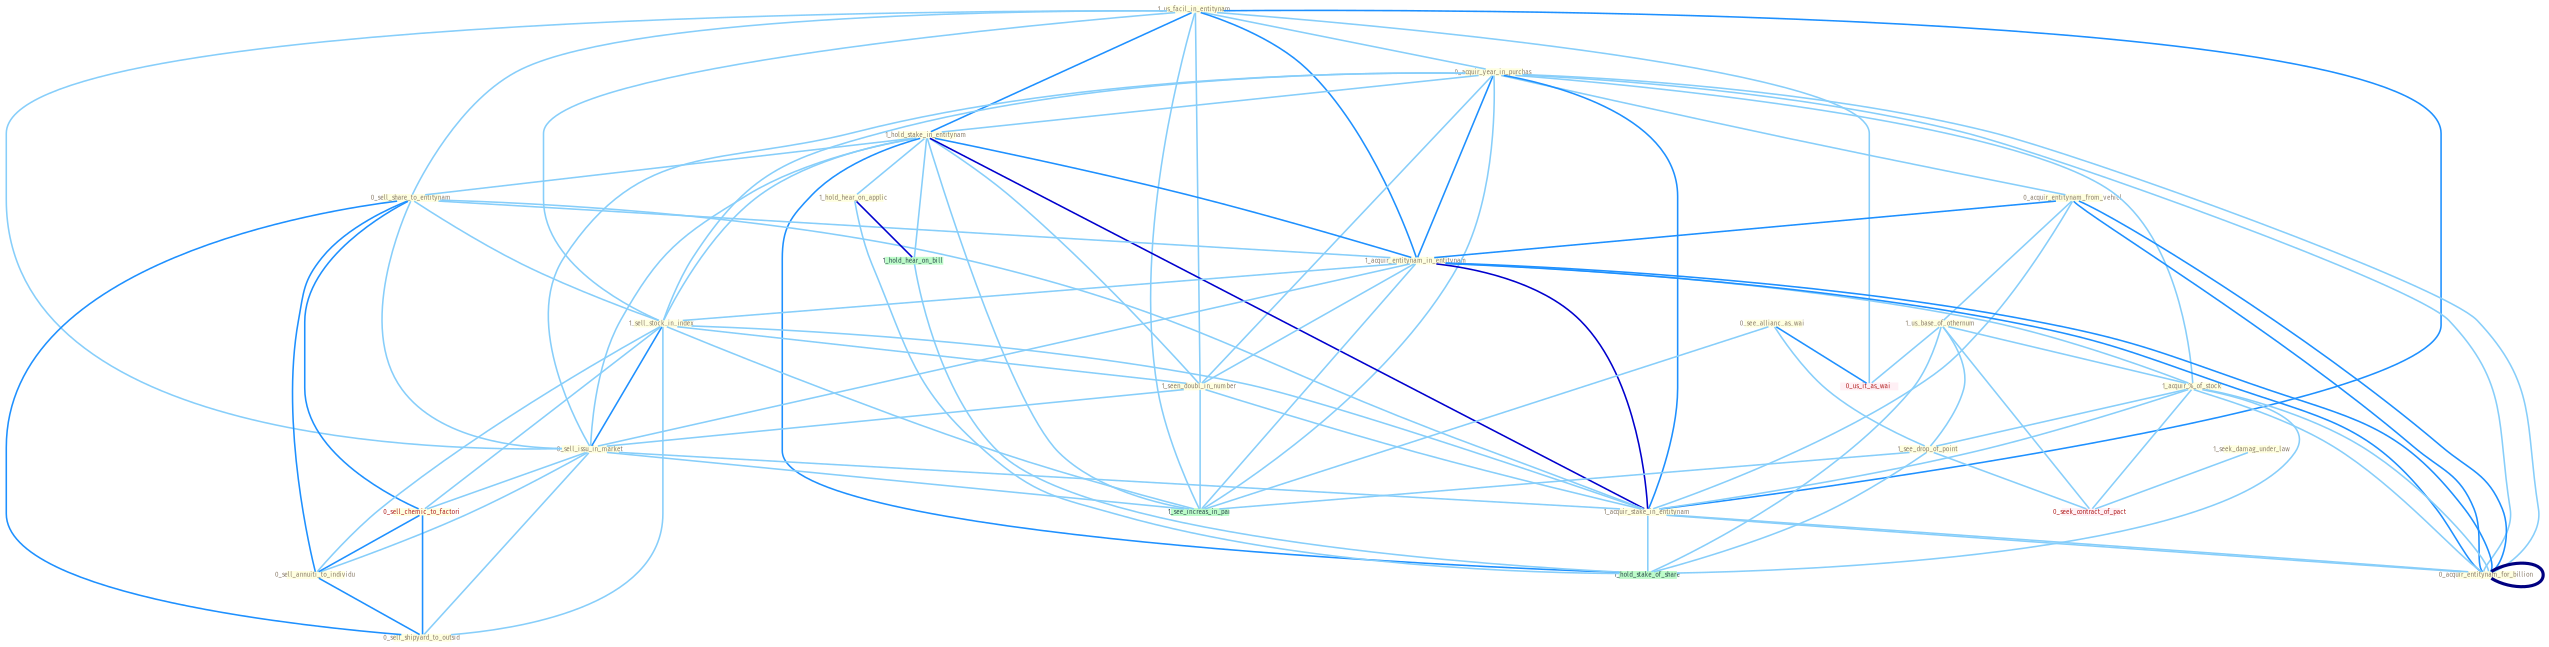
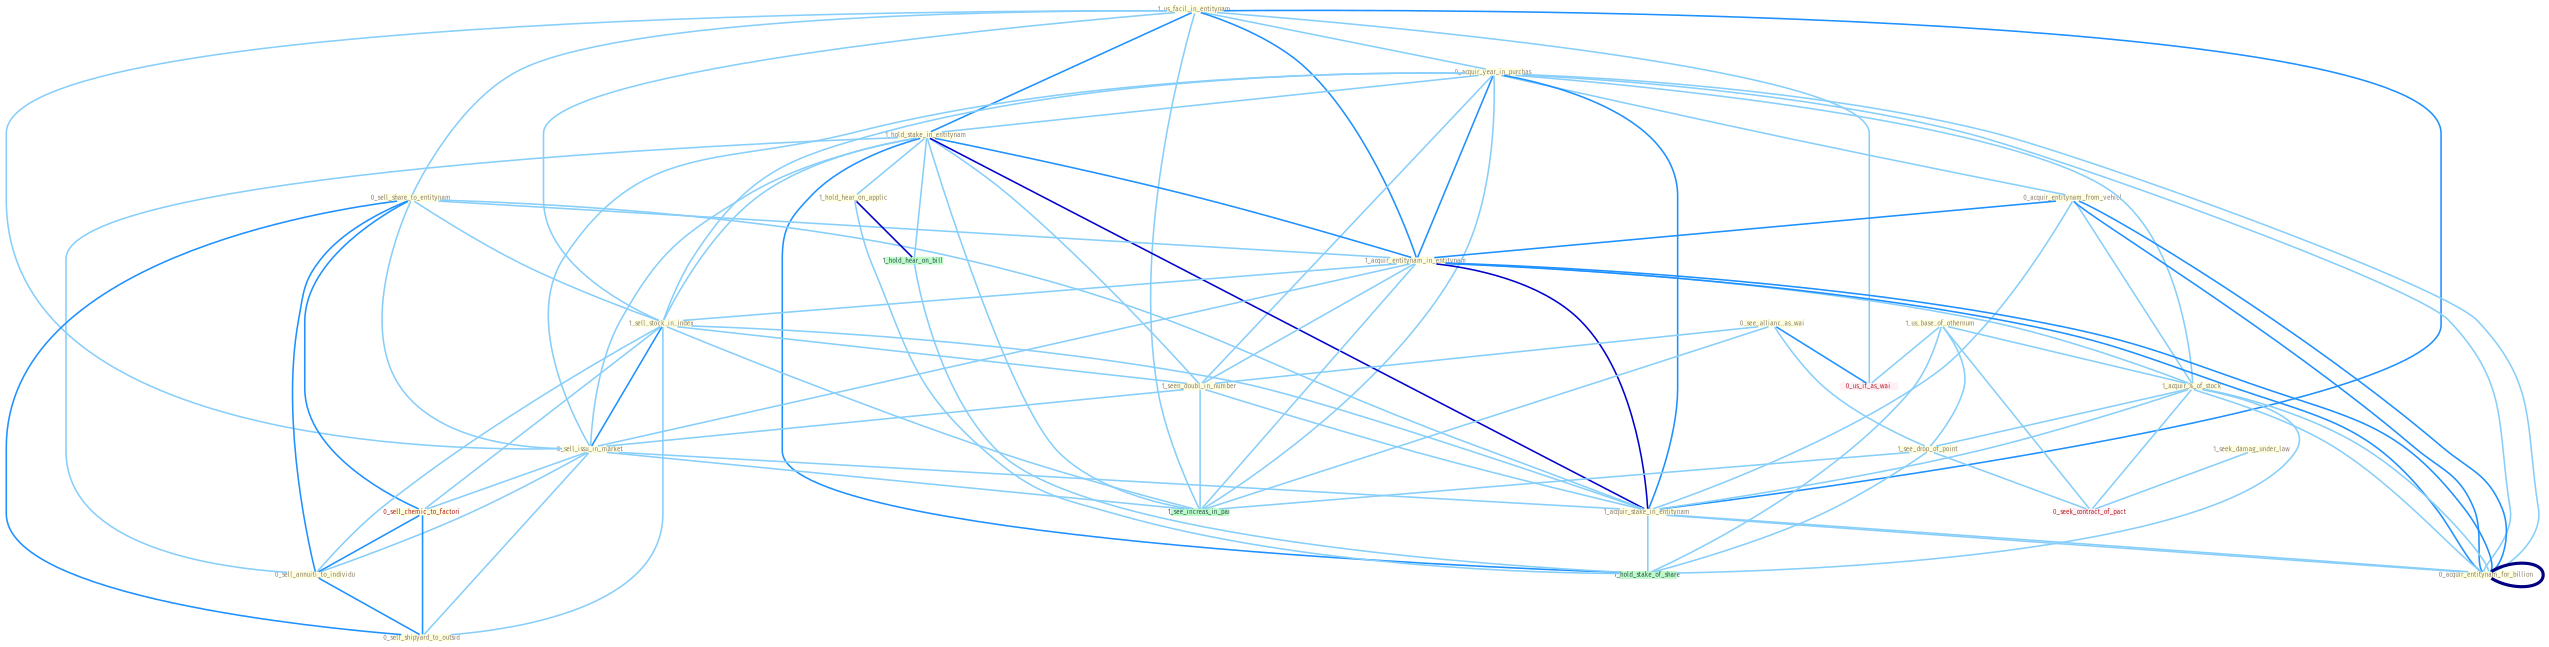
(645, 169) -> (241, 193)
(1198, 179) -> (1487, 355)
(2008, 261) -> (2133, 292)
